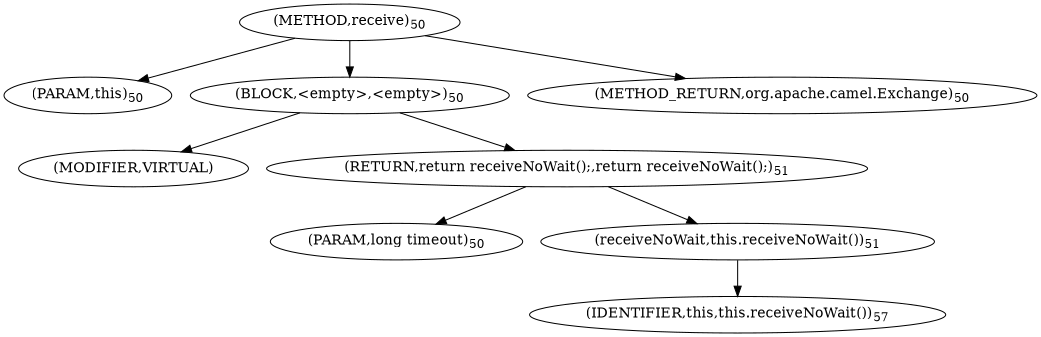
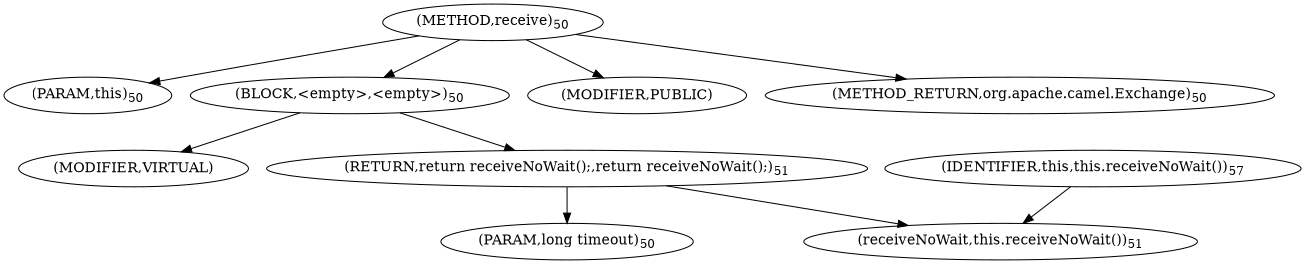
none -> (637, 95)
(738, 273) -> (1051, 202)
